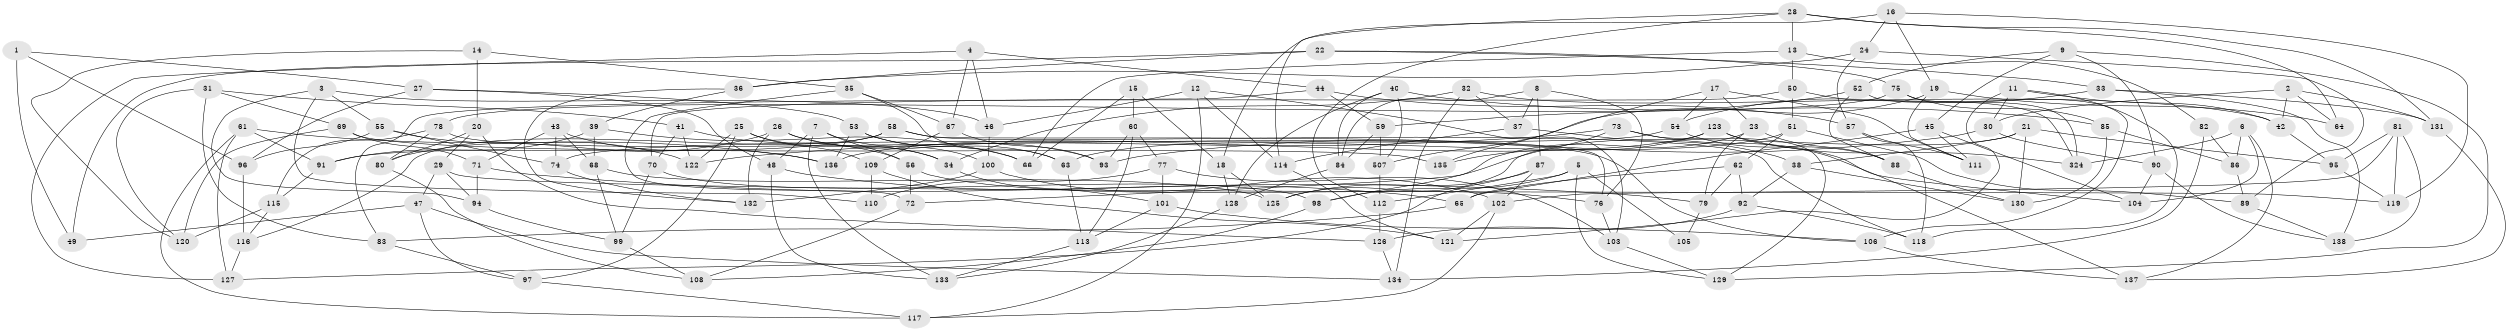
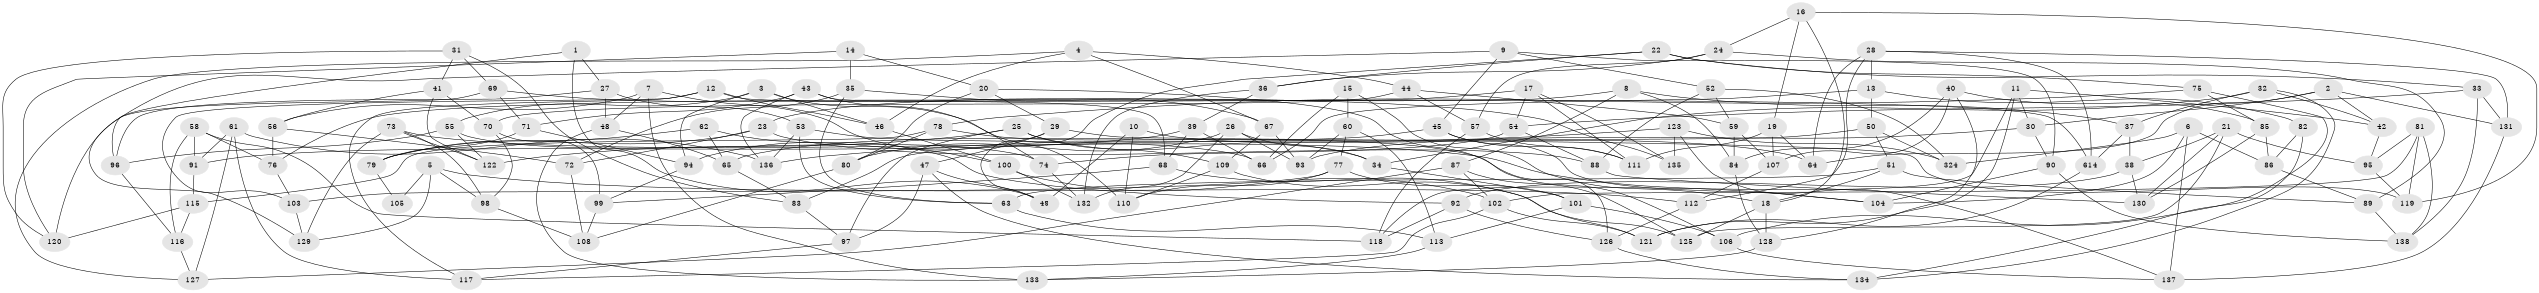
none -> (1134, 127)
(1765, 146) -> (1848, 182)
(1281, 165) -> (2090, 165)
(1380, 165) -> (1773, 165)
